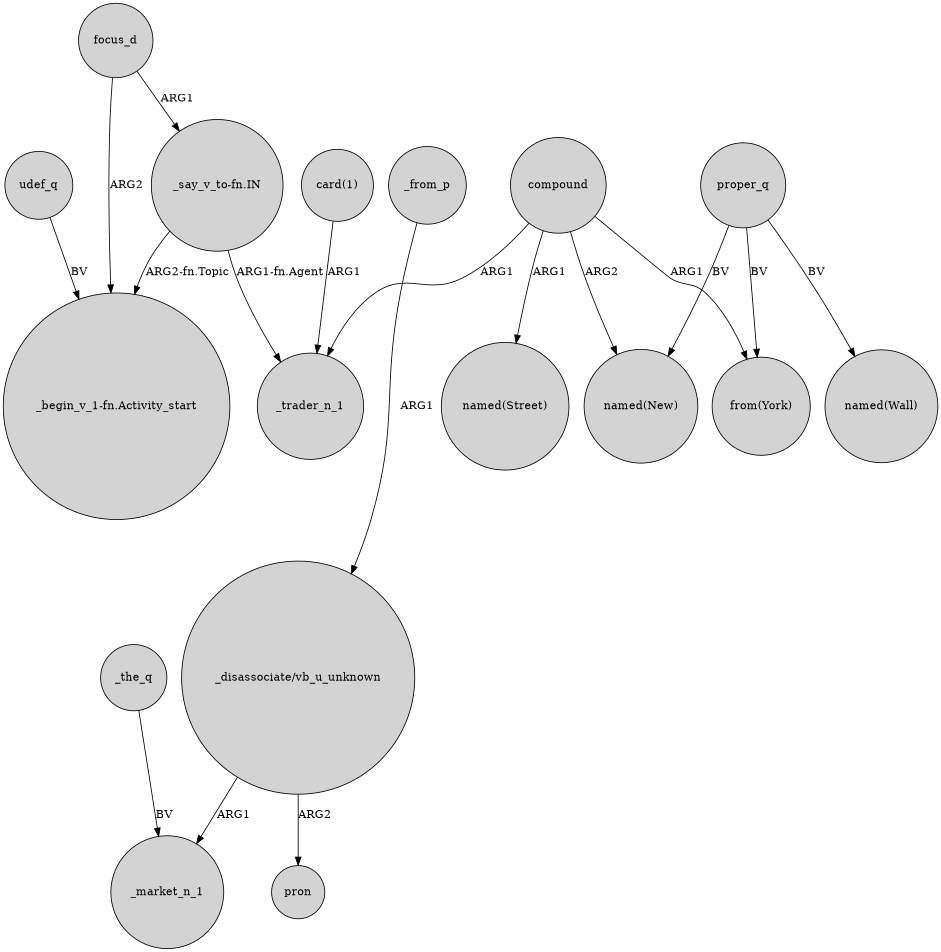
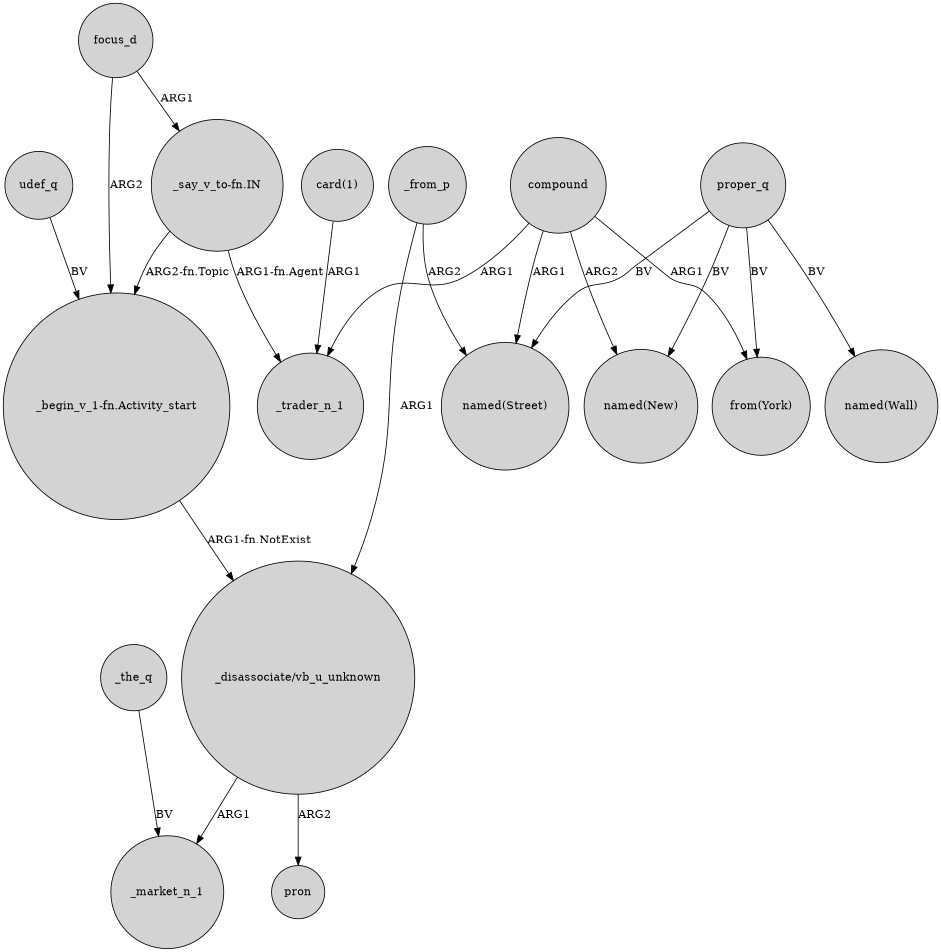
none -> (621, 277)
none -> (433, 293)
none -> (204, 537)
